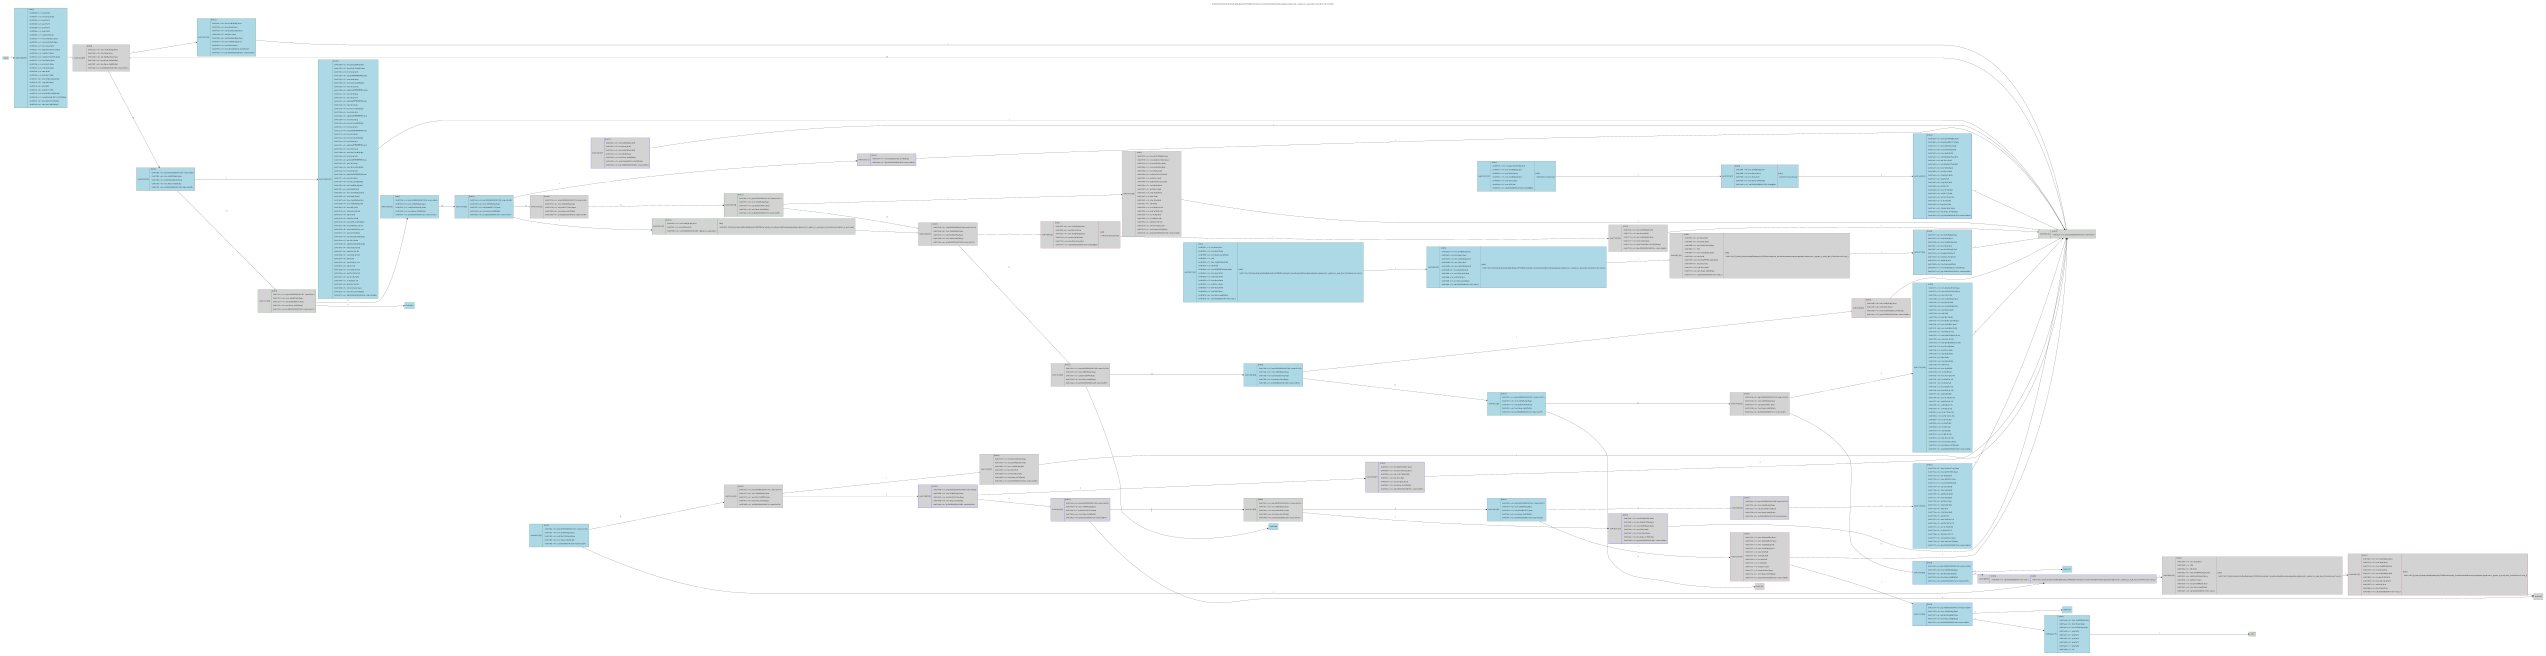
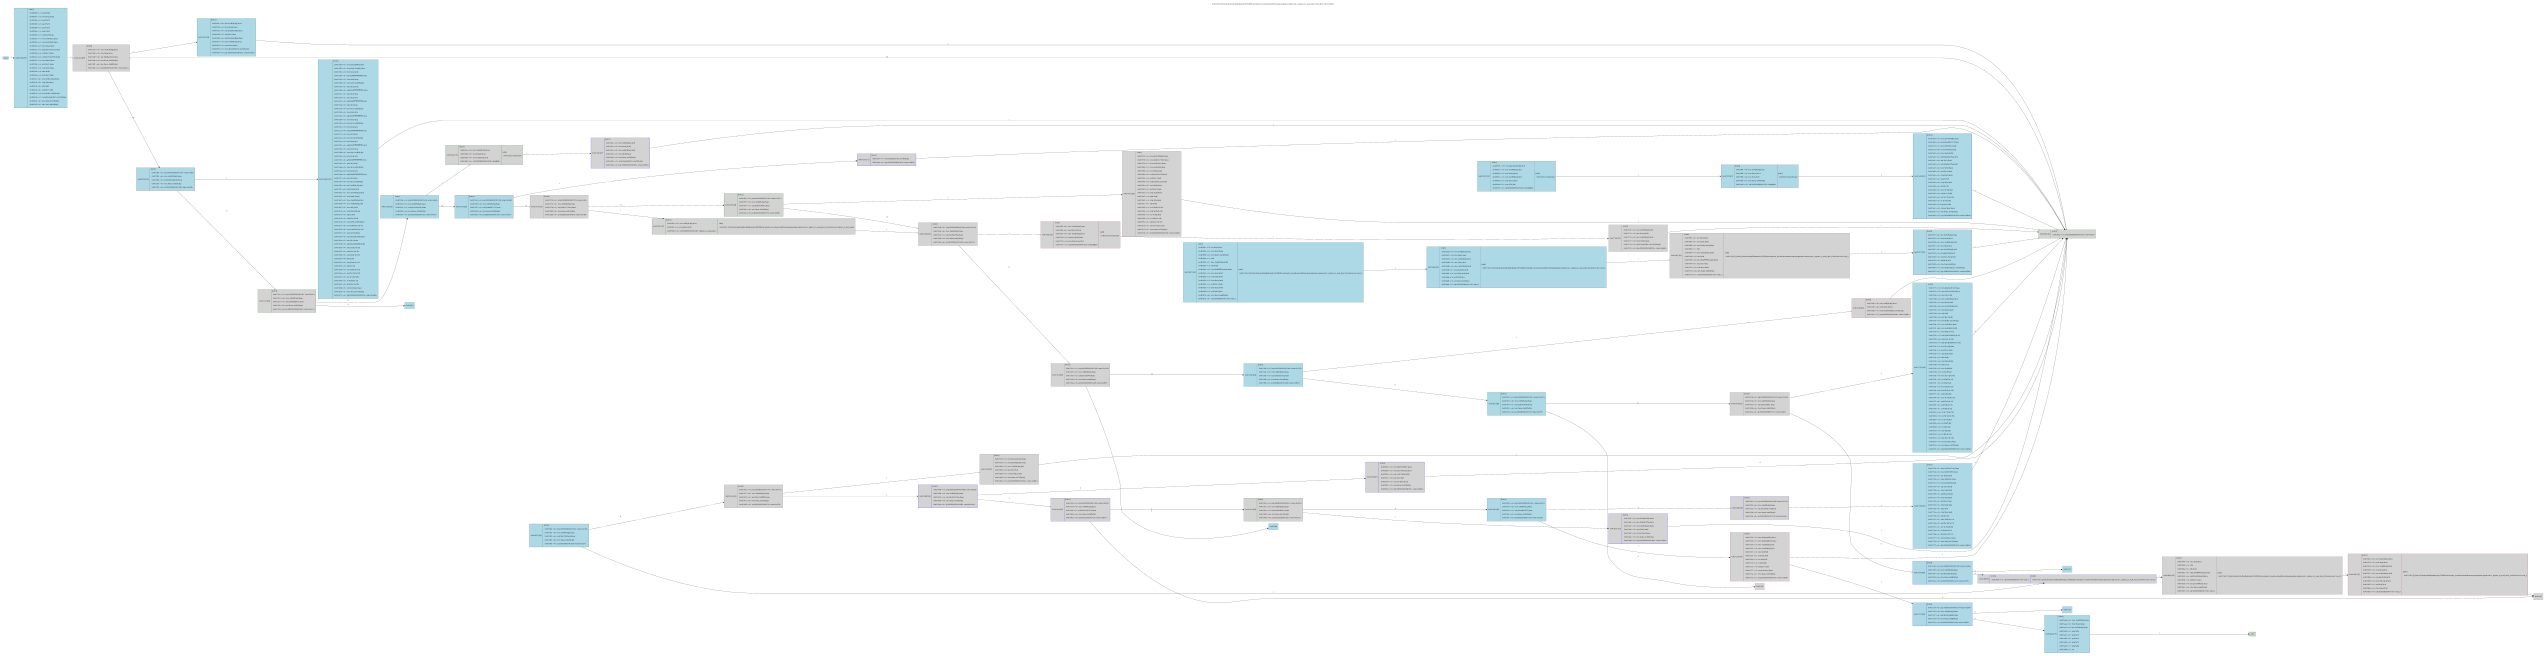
none -> (484, 155)
(582, 227) -> (625, 215)
